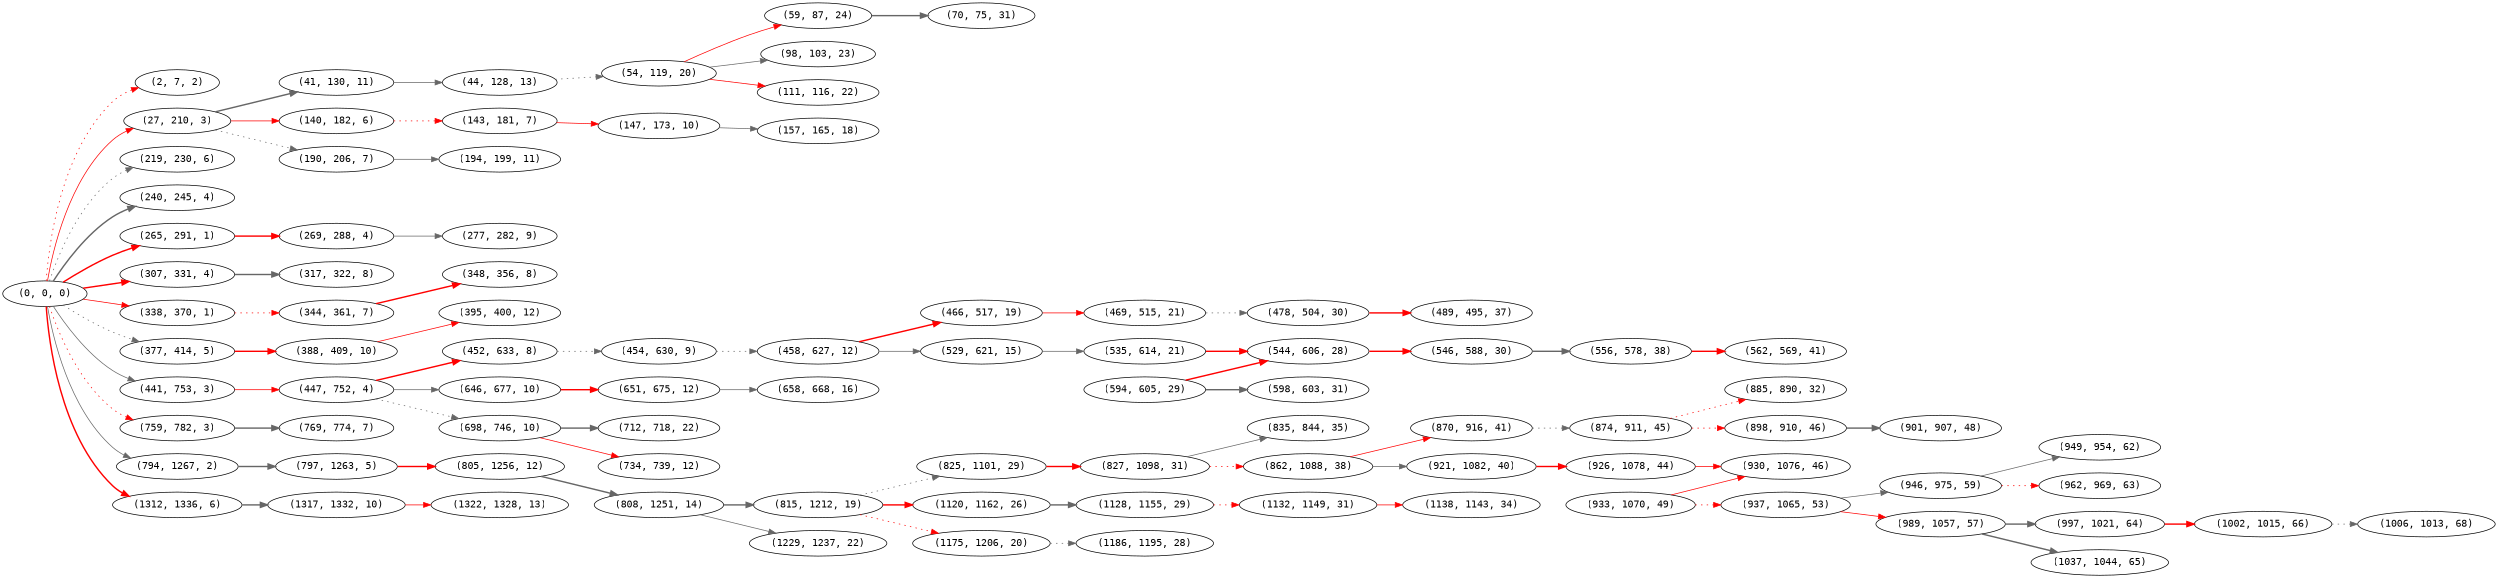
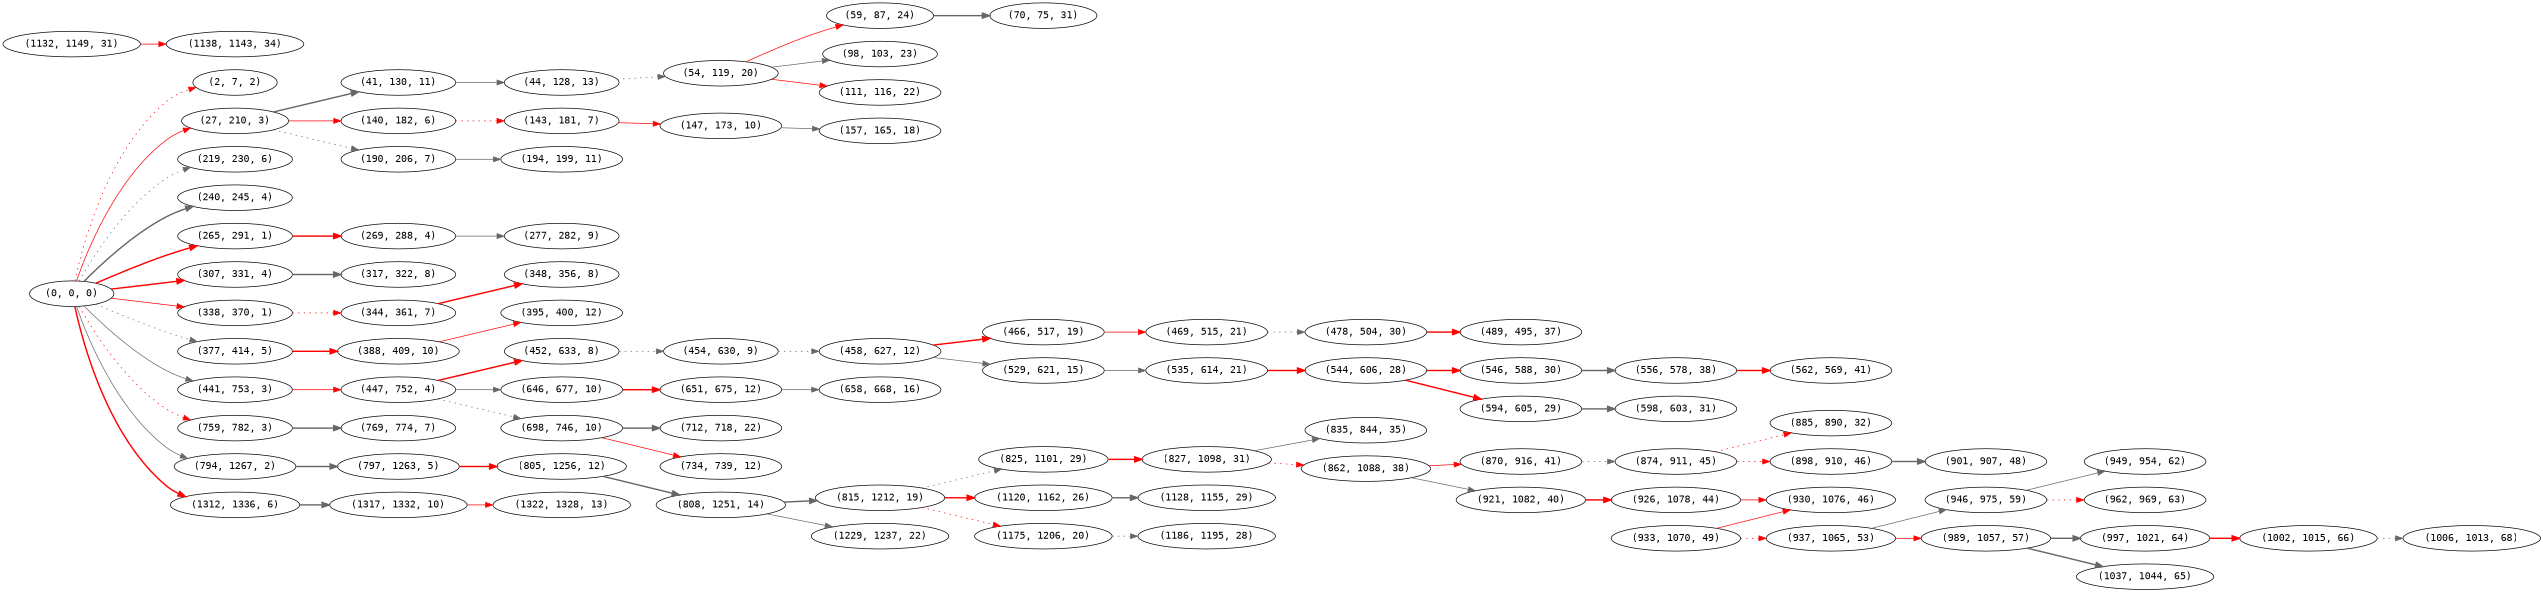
(1223, 371) -> (1440, 389)
(1223, 505) -> none
